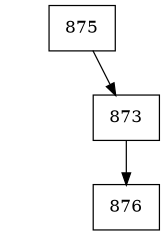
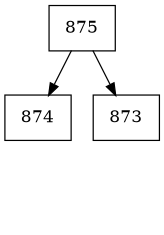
none -> (38, 118)
(126, 207) -> none
